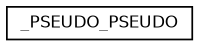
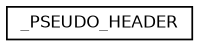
(100, 23) -> (100, 23)
